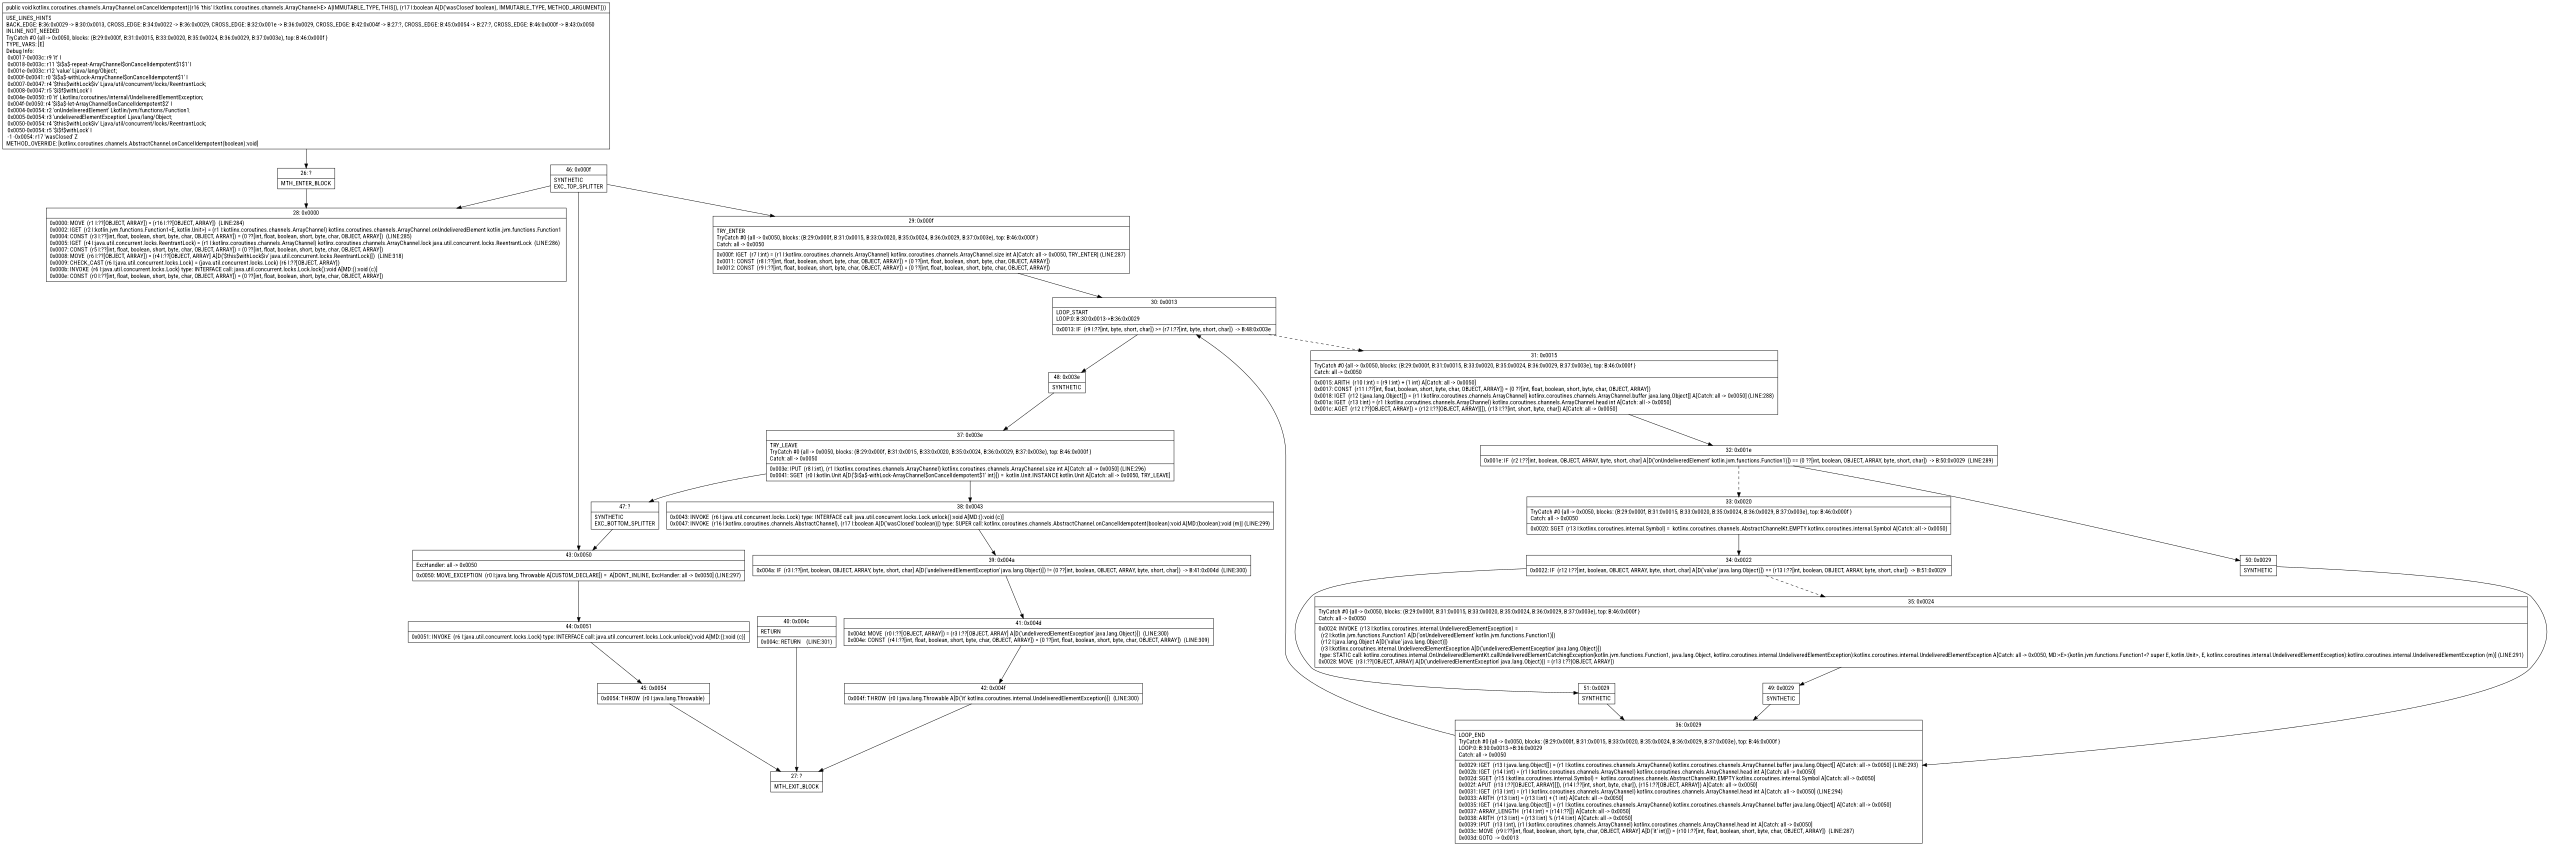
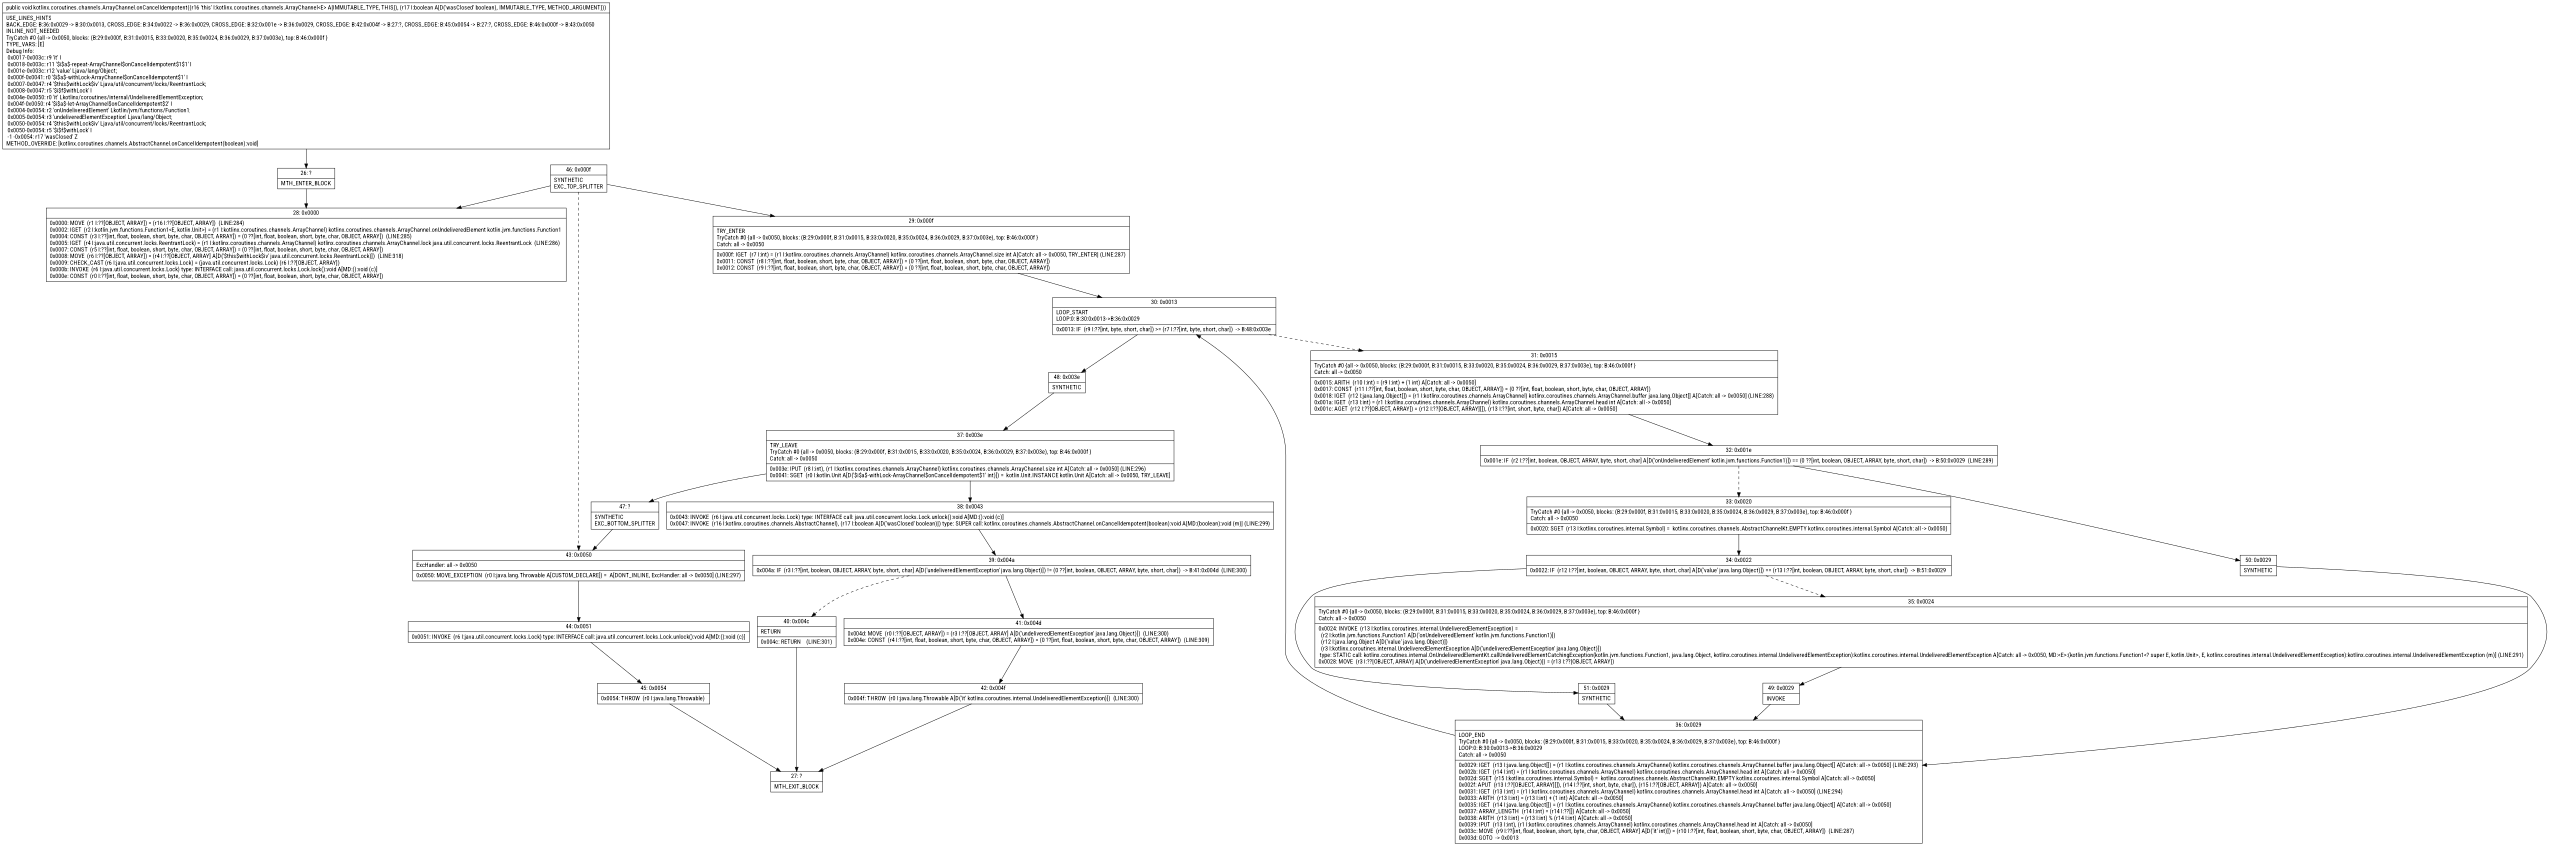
(579, 369) -> (579, 369)
none -> (860, 589)
(1781, 699) -> (1776, 699)
